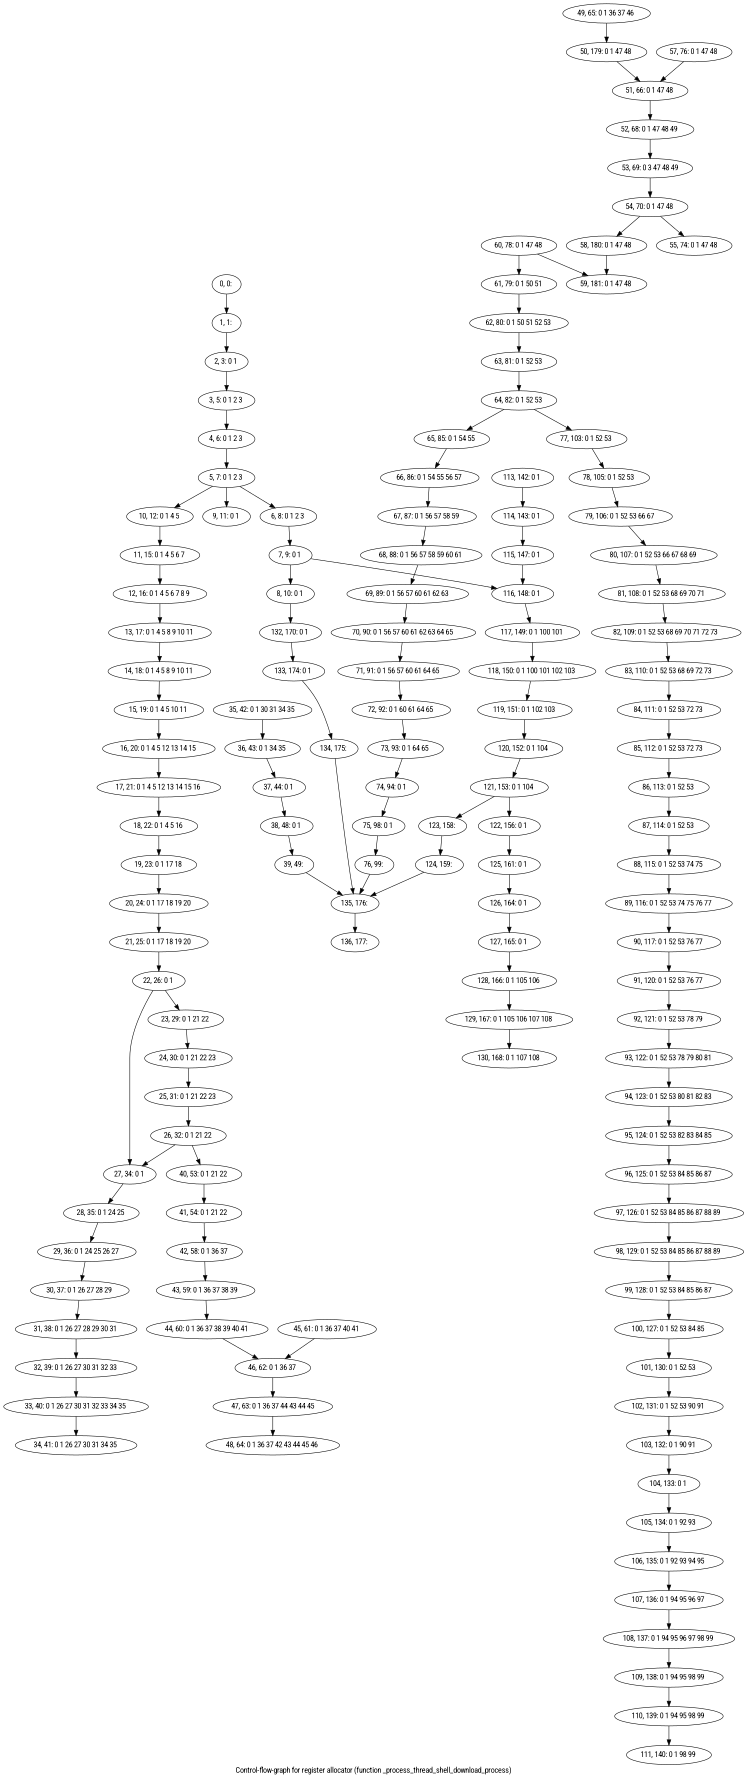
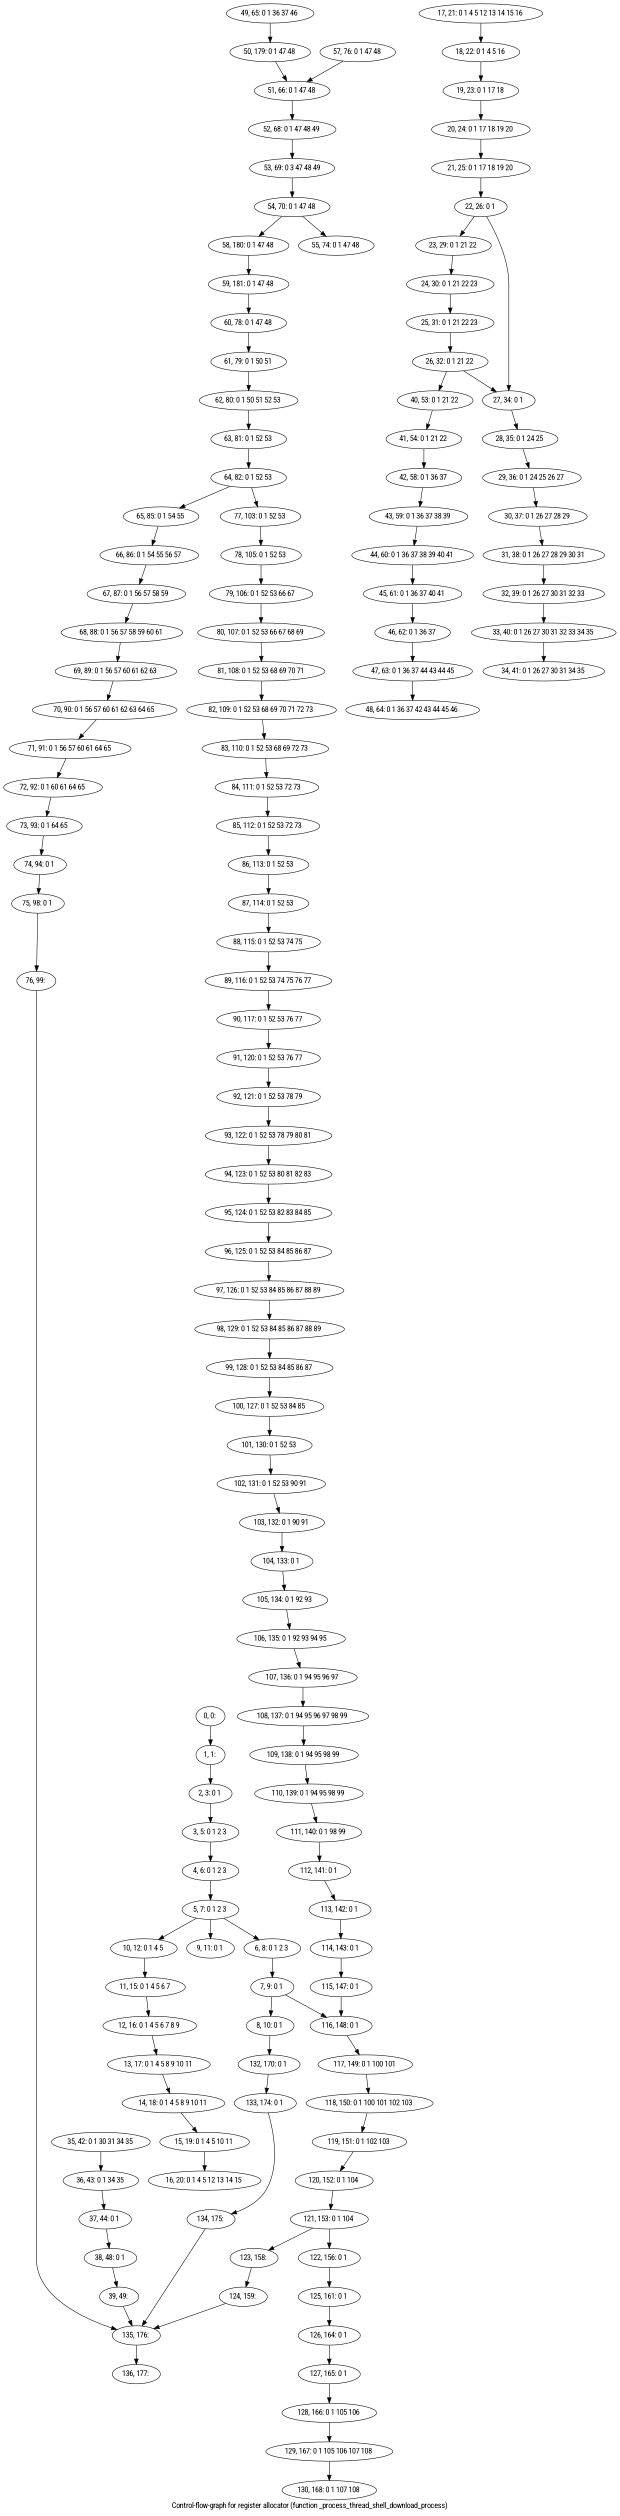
(560, 264) -> (249, 301)
(159, 765) -> none
(238, 1347) -> (413, 572)
none -> (320, 1871)
